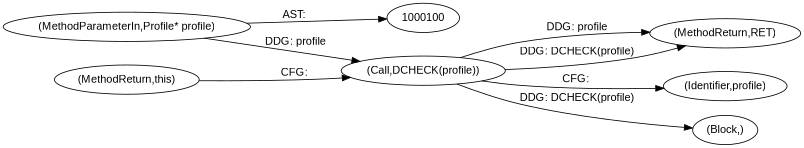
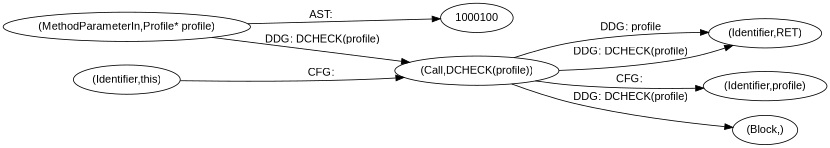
(725, 33) -> (765, 33)
(296, 42) -> (323, 39)
(127, 80) -> (127, 80)
